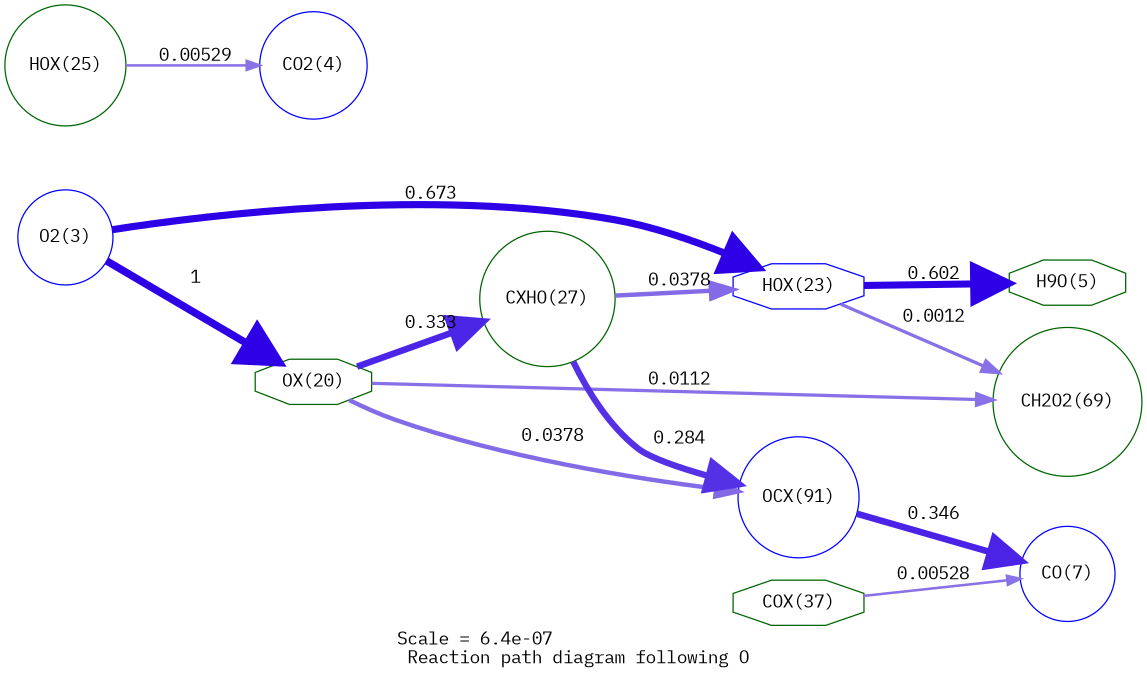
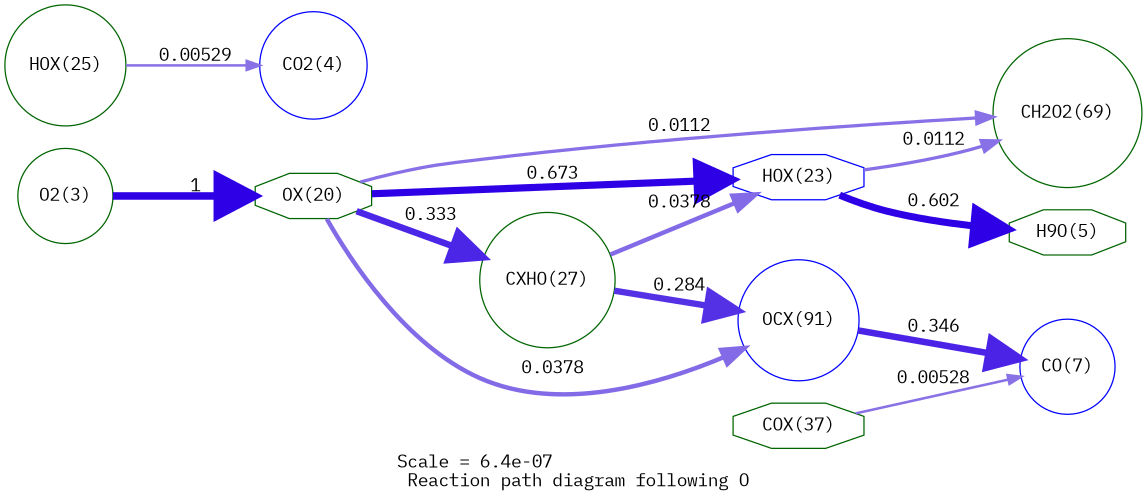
(421, 205) -> (534, 187)
(65, 237) -> (65, 196)
(929, 317) -> (929, 140)
